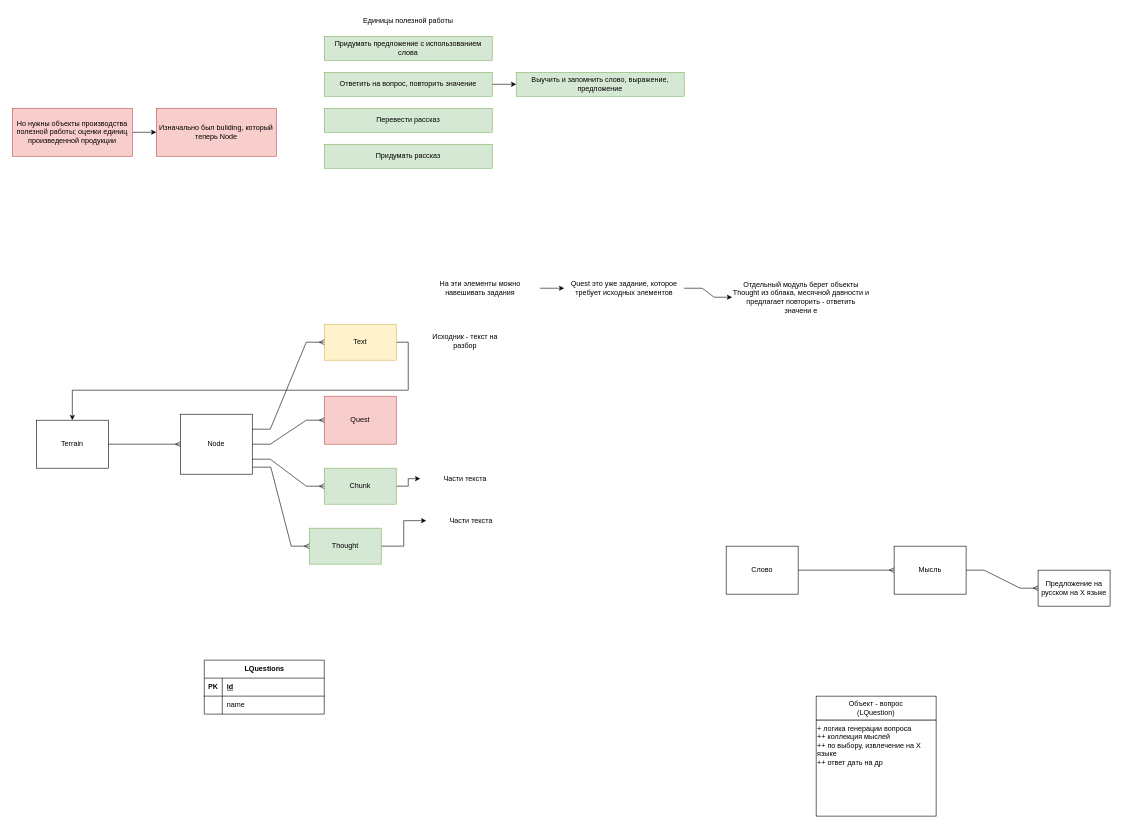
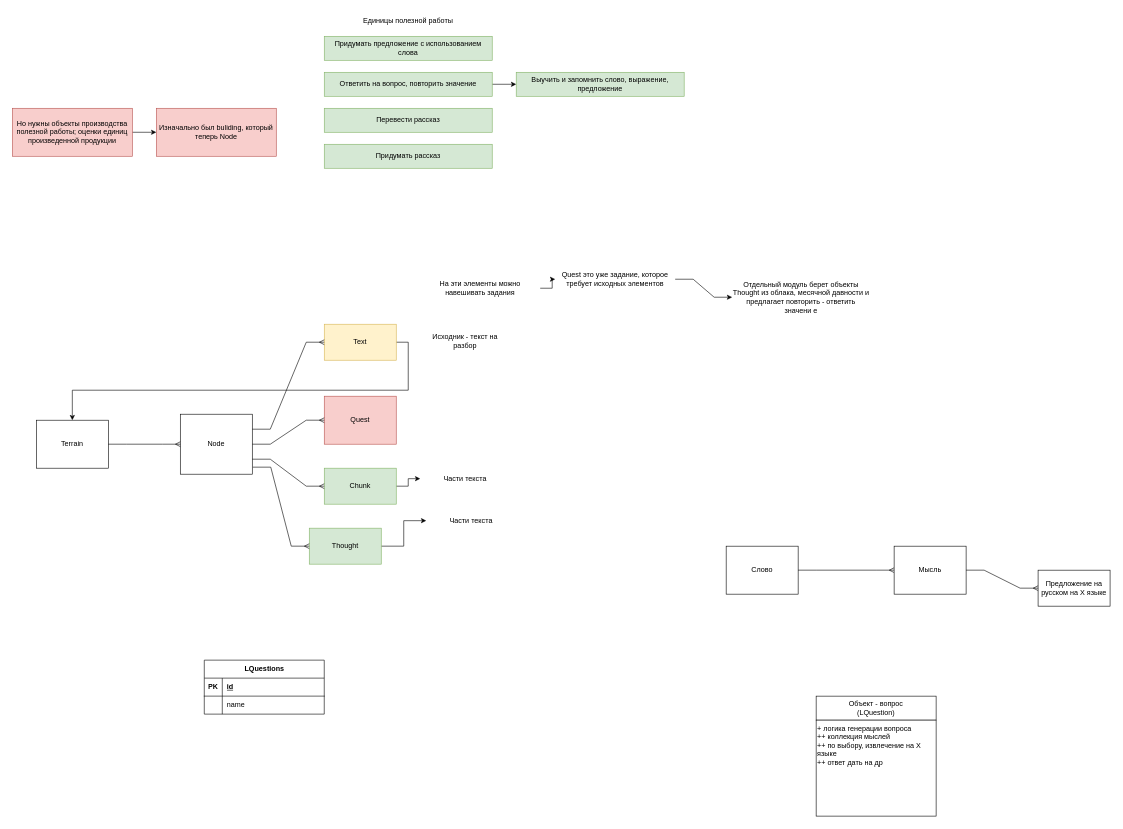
(624, 288) -> (615, 279)
